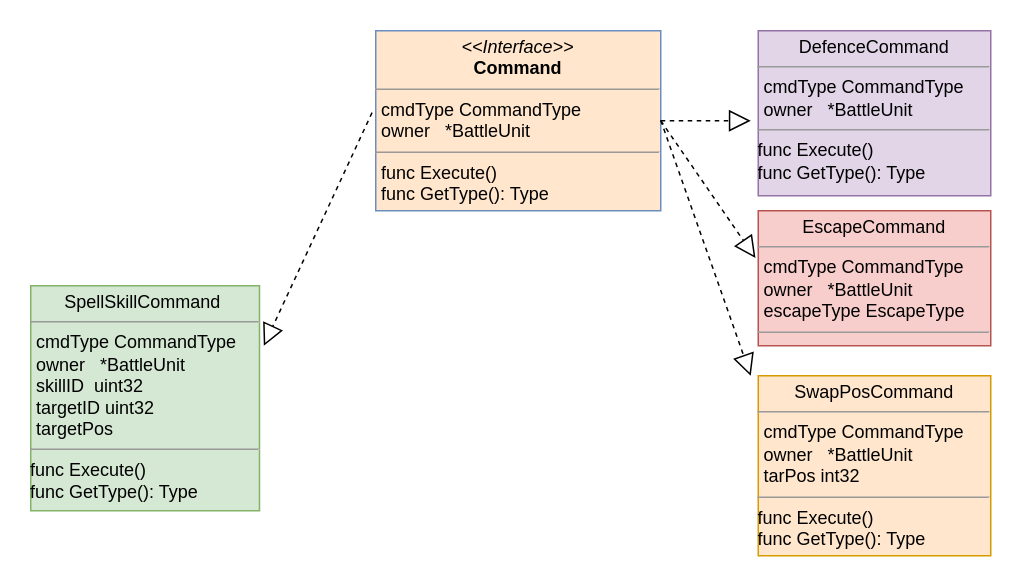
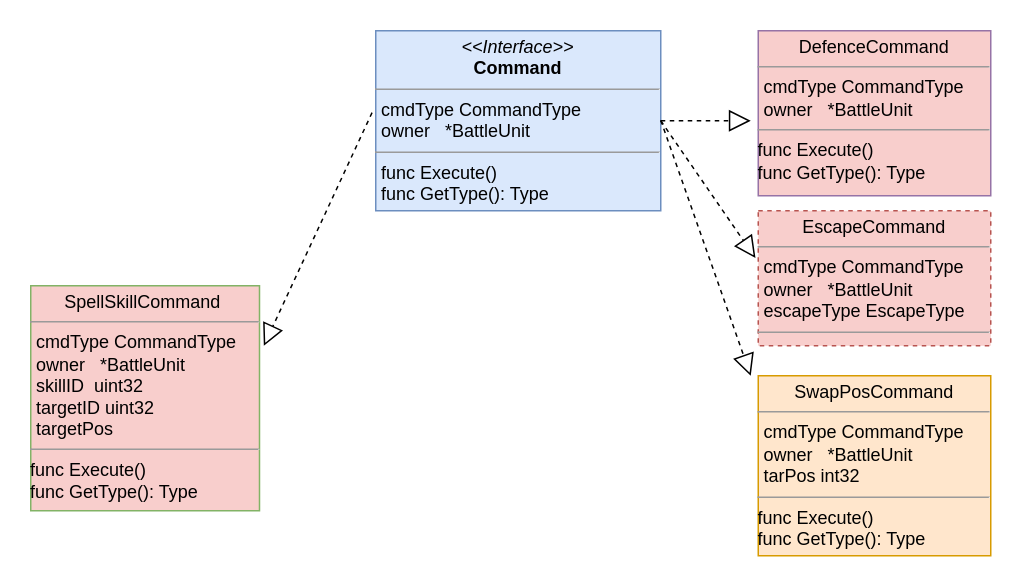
(875, 113) -> (875, 113)
(518, 121) -> (518, 121)
(875, 278) -> (875, 278)
(145, 398) -> (145, 398)
